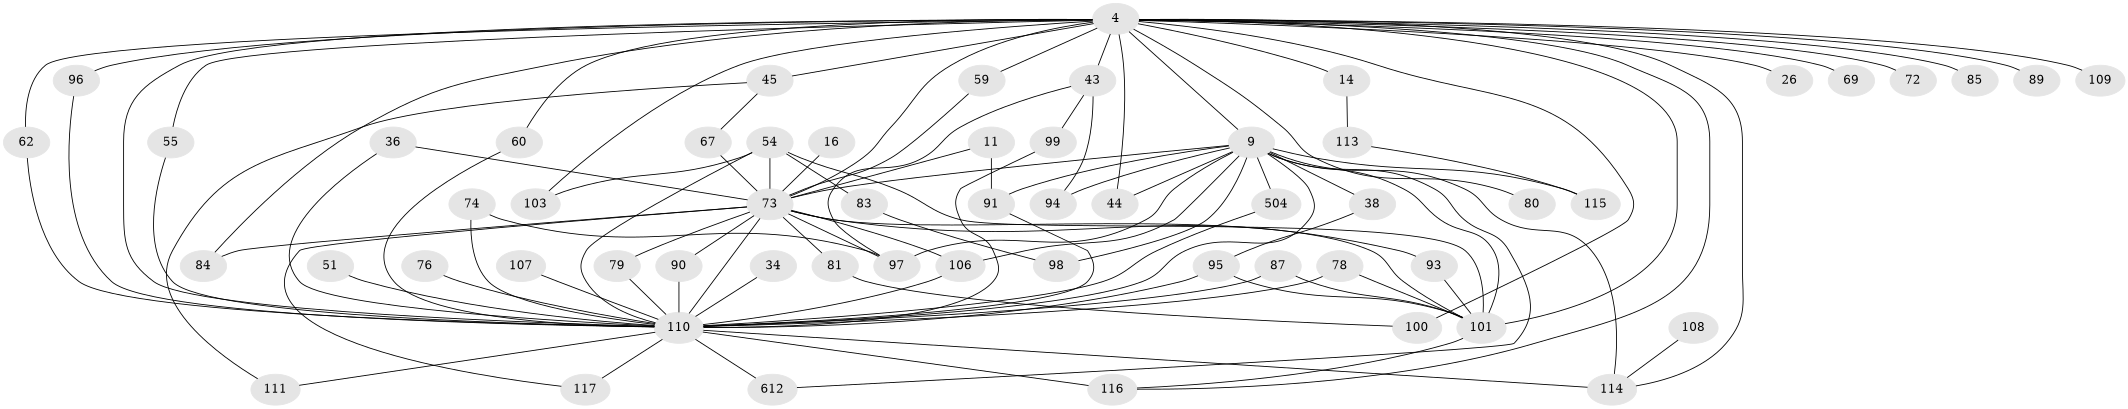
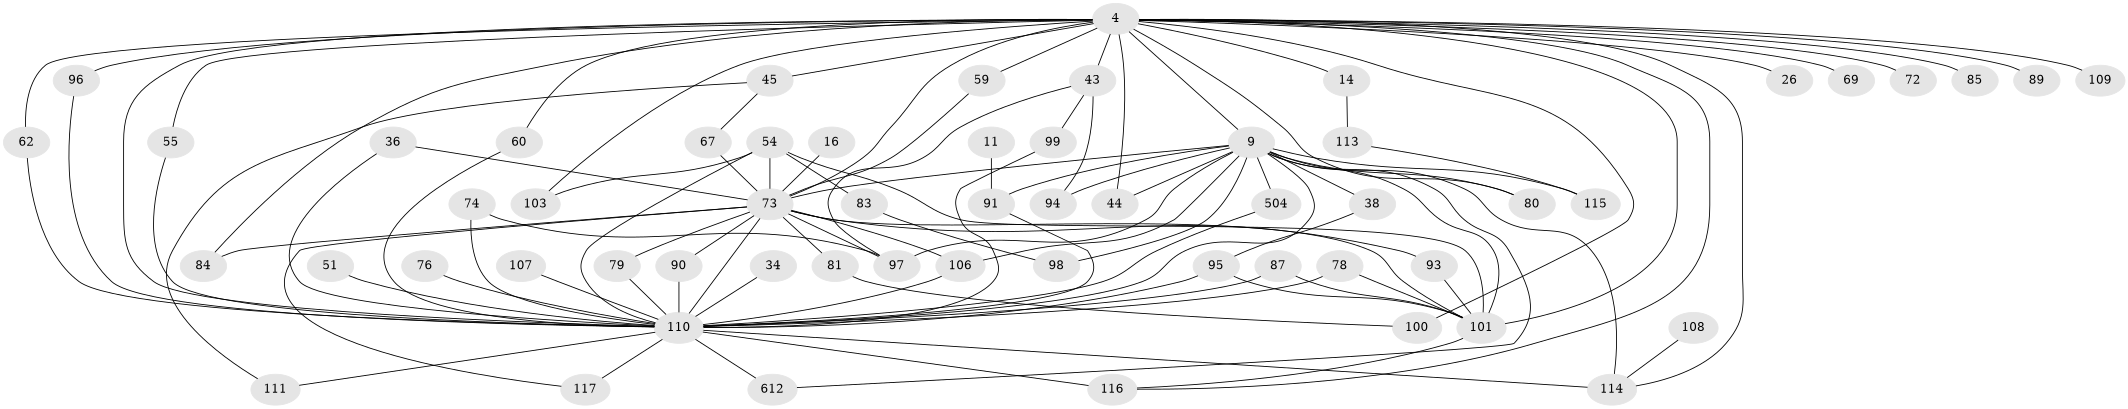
(881, 173) -> none
none -> (1392, 173)
